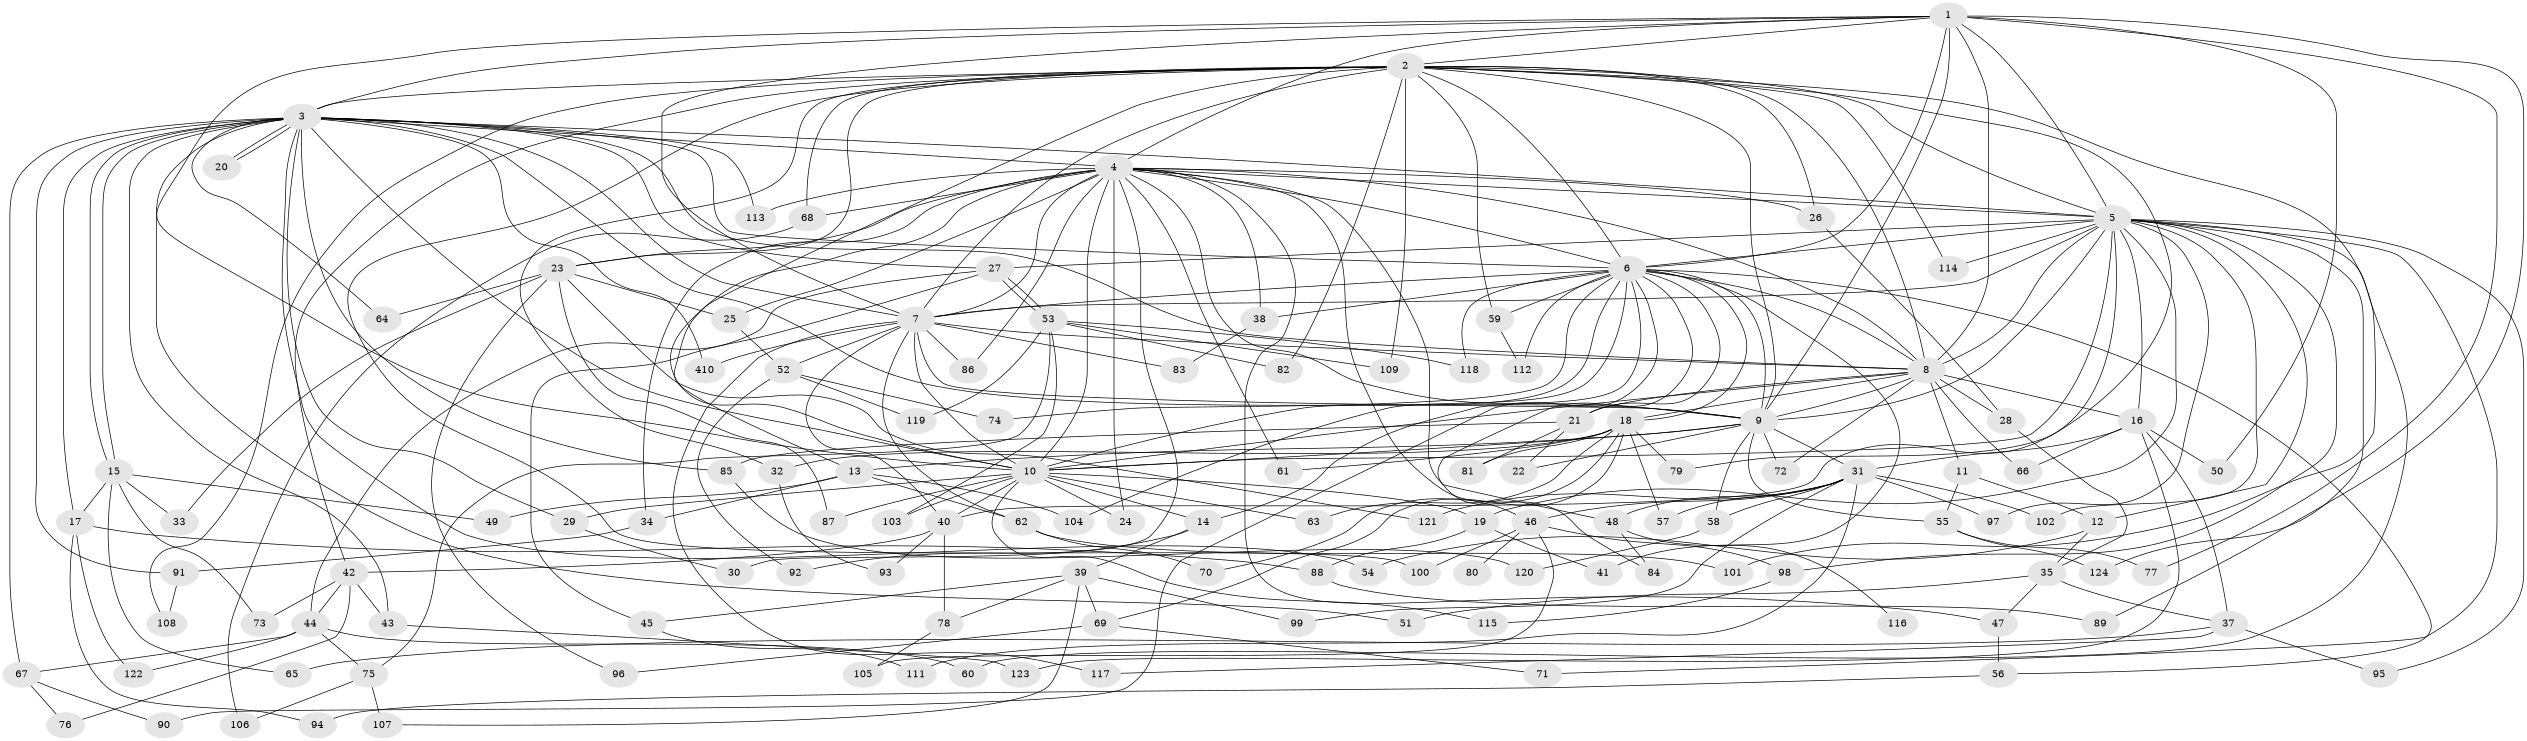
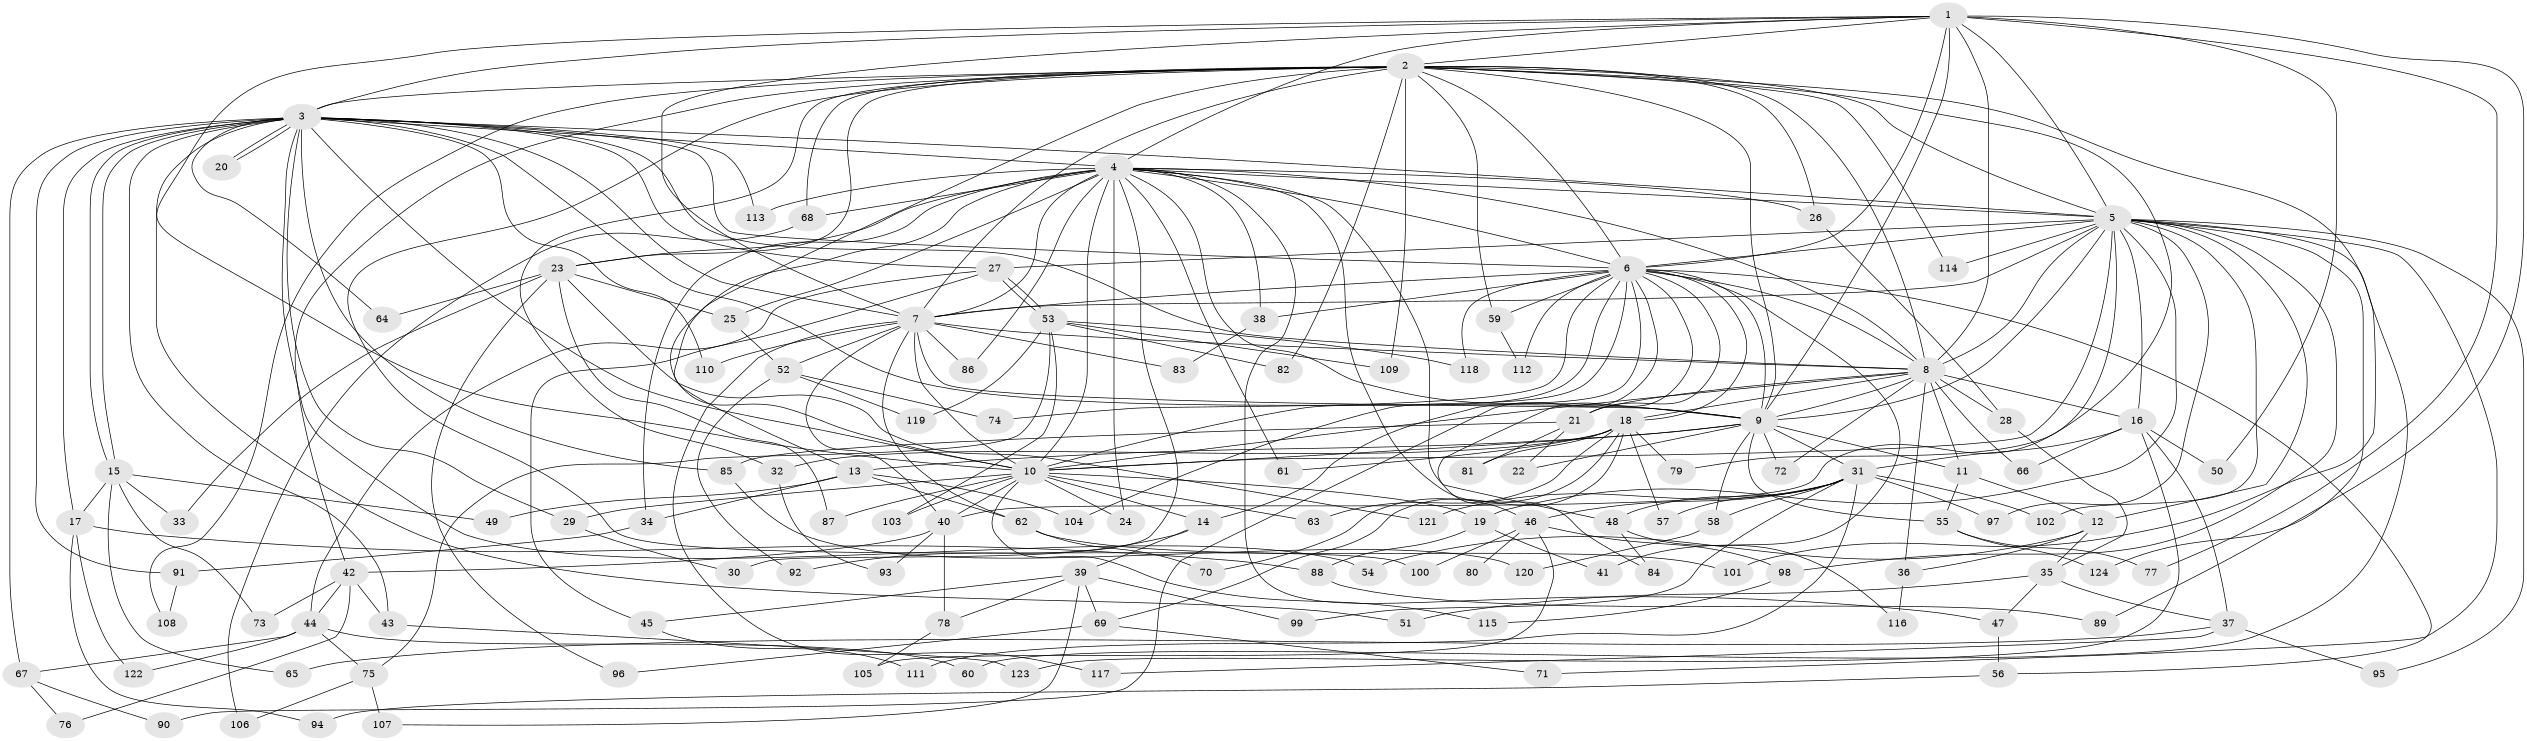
(705, 370) -> (705, 370)
none -> (1857, 445)
none -> (1904, 573)
